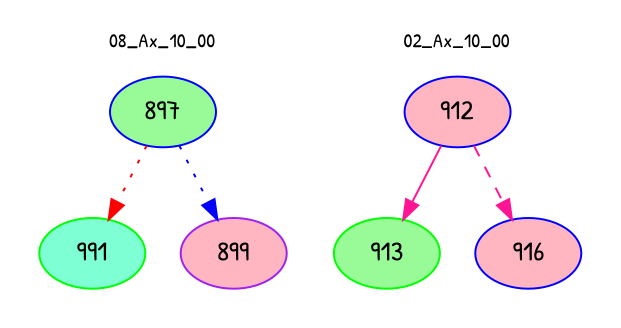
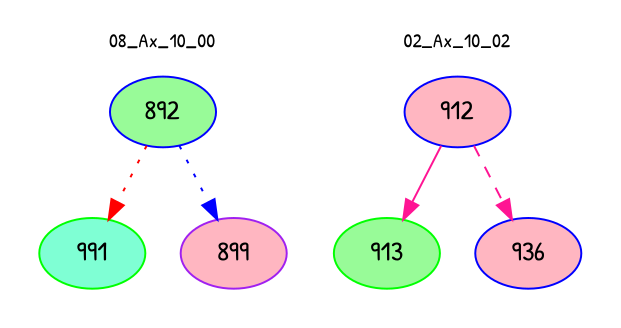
(458, 42) -> (458, 42)
(163, 112) -> (163, 112)
(528, 253) -> (528, 253)
